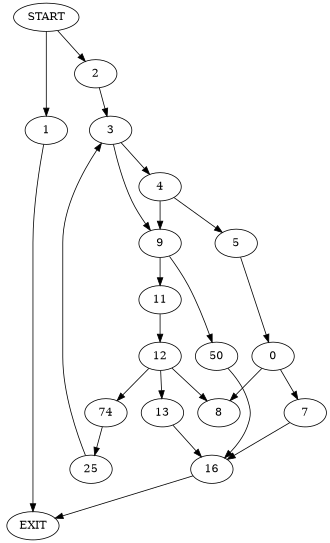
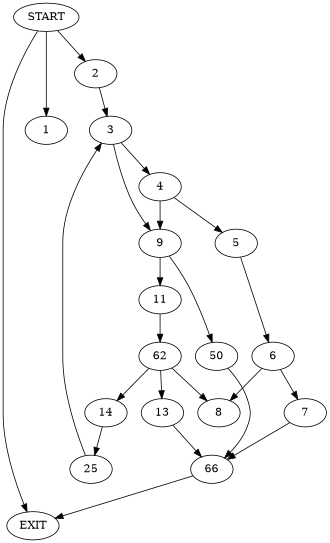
(33, 324) -> (3, 266)
(160, 356) -> (160, 356)
(273, 356) -> (273, 356)
(106, 413) -> (106, 413)
(212, 469) -> (212, 469)
